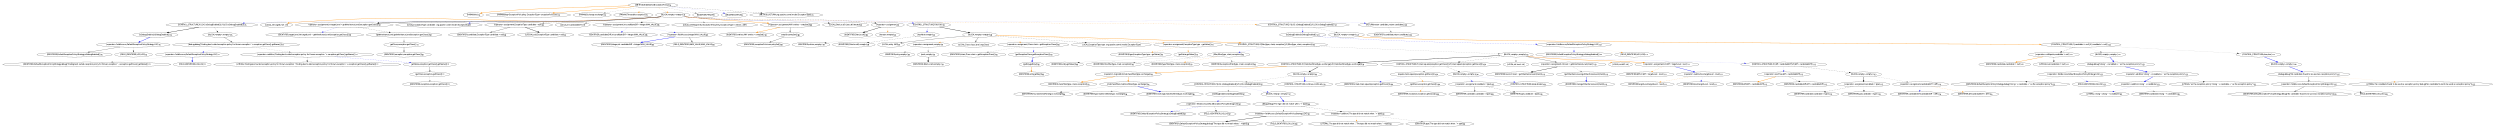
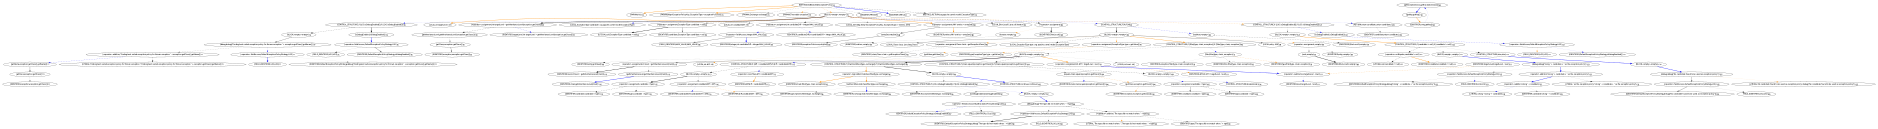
(697, 10) -> (861, 10)
(1034, 49) -> (1428, 16)
(1676, 79) -> (1402, 70)
(1805, 84) -> none
